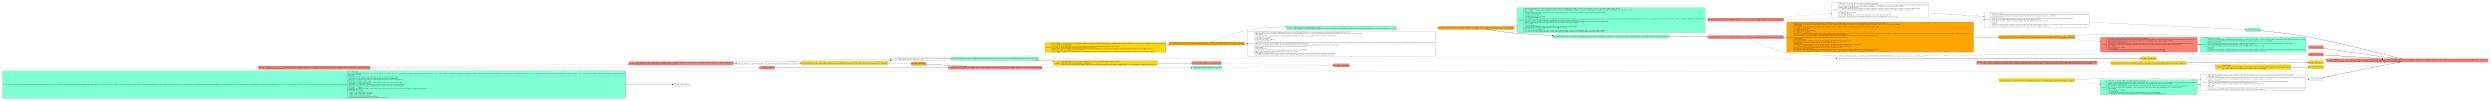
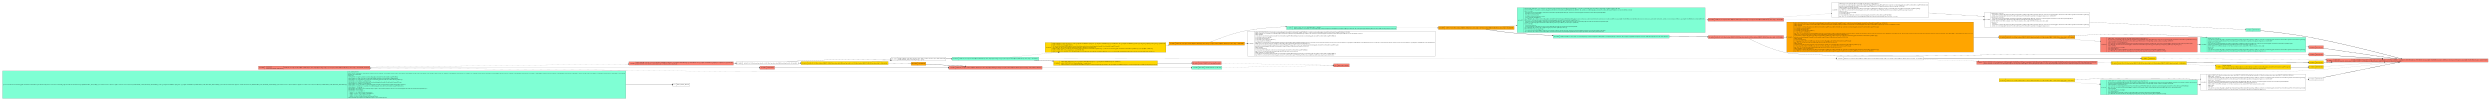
none -> (2327, 62)
